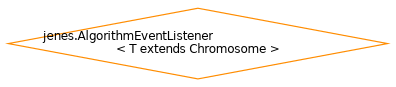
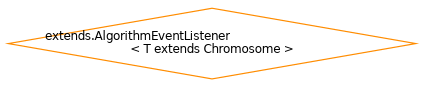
(198, 44) -> (212, 44)
